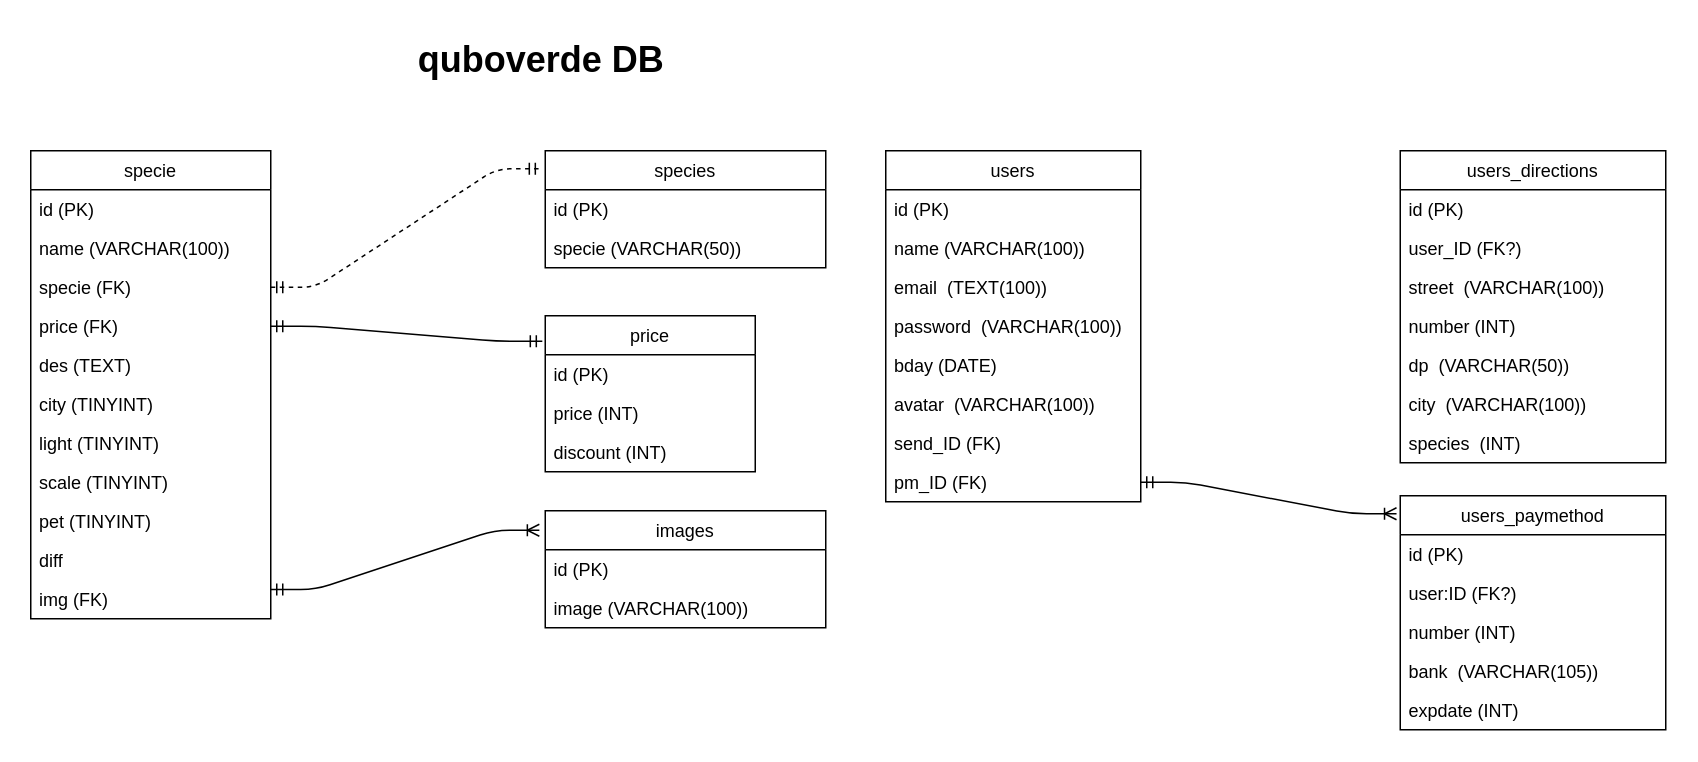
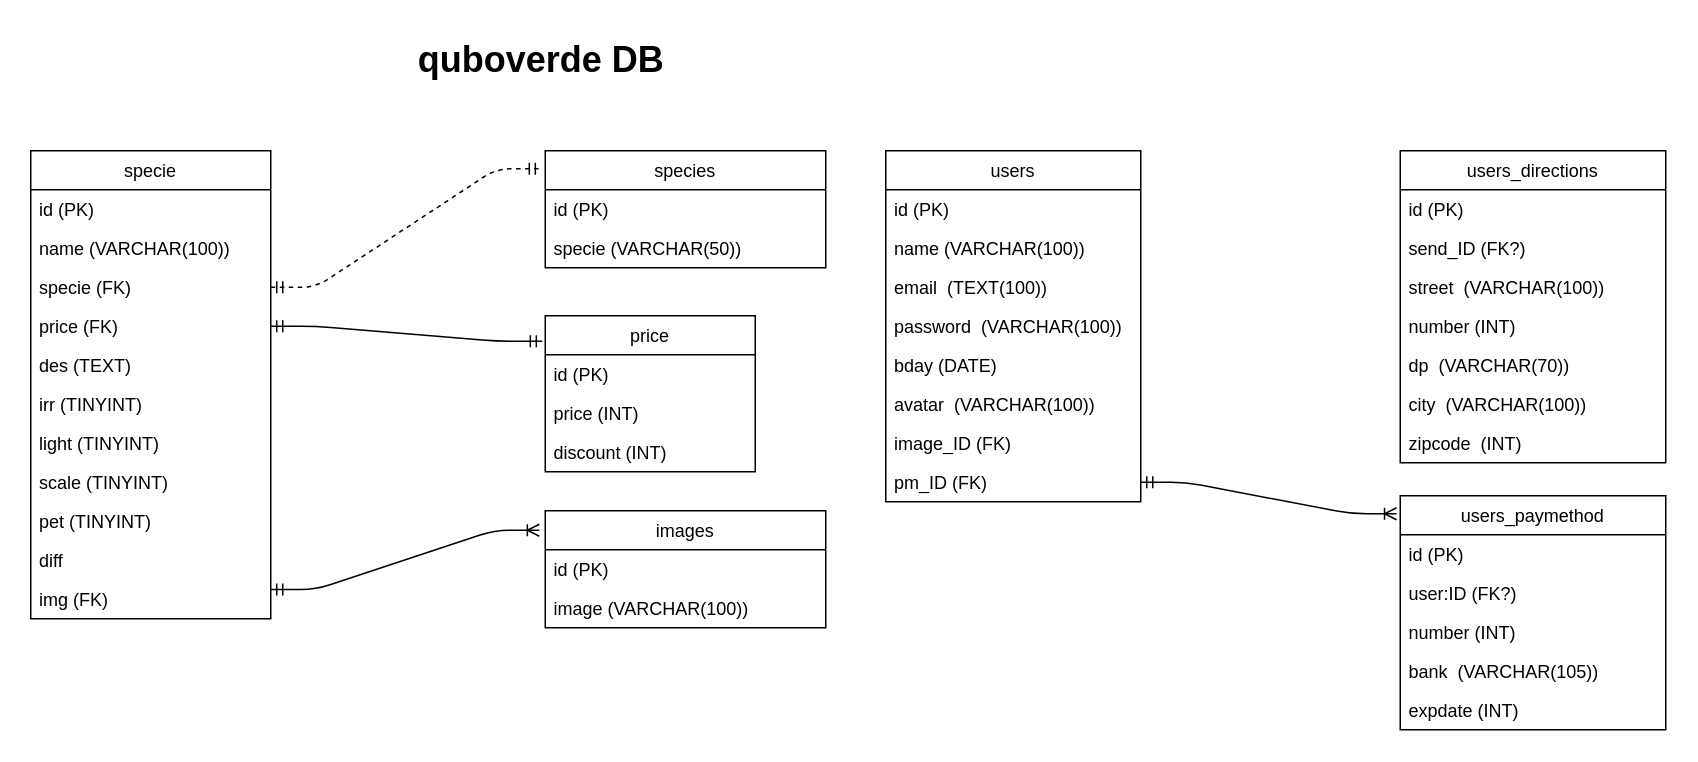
(1472, 249) -> (1472, 249)
(1492, 366) -> (1492, 366)
(106, 406) -> (101, 406)
(1474, 444) -> (1474, 444)
(953, 445) -> (956, 445)
